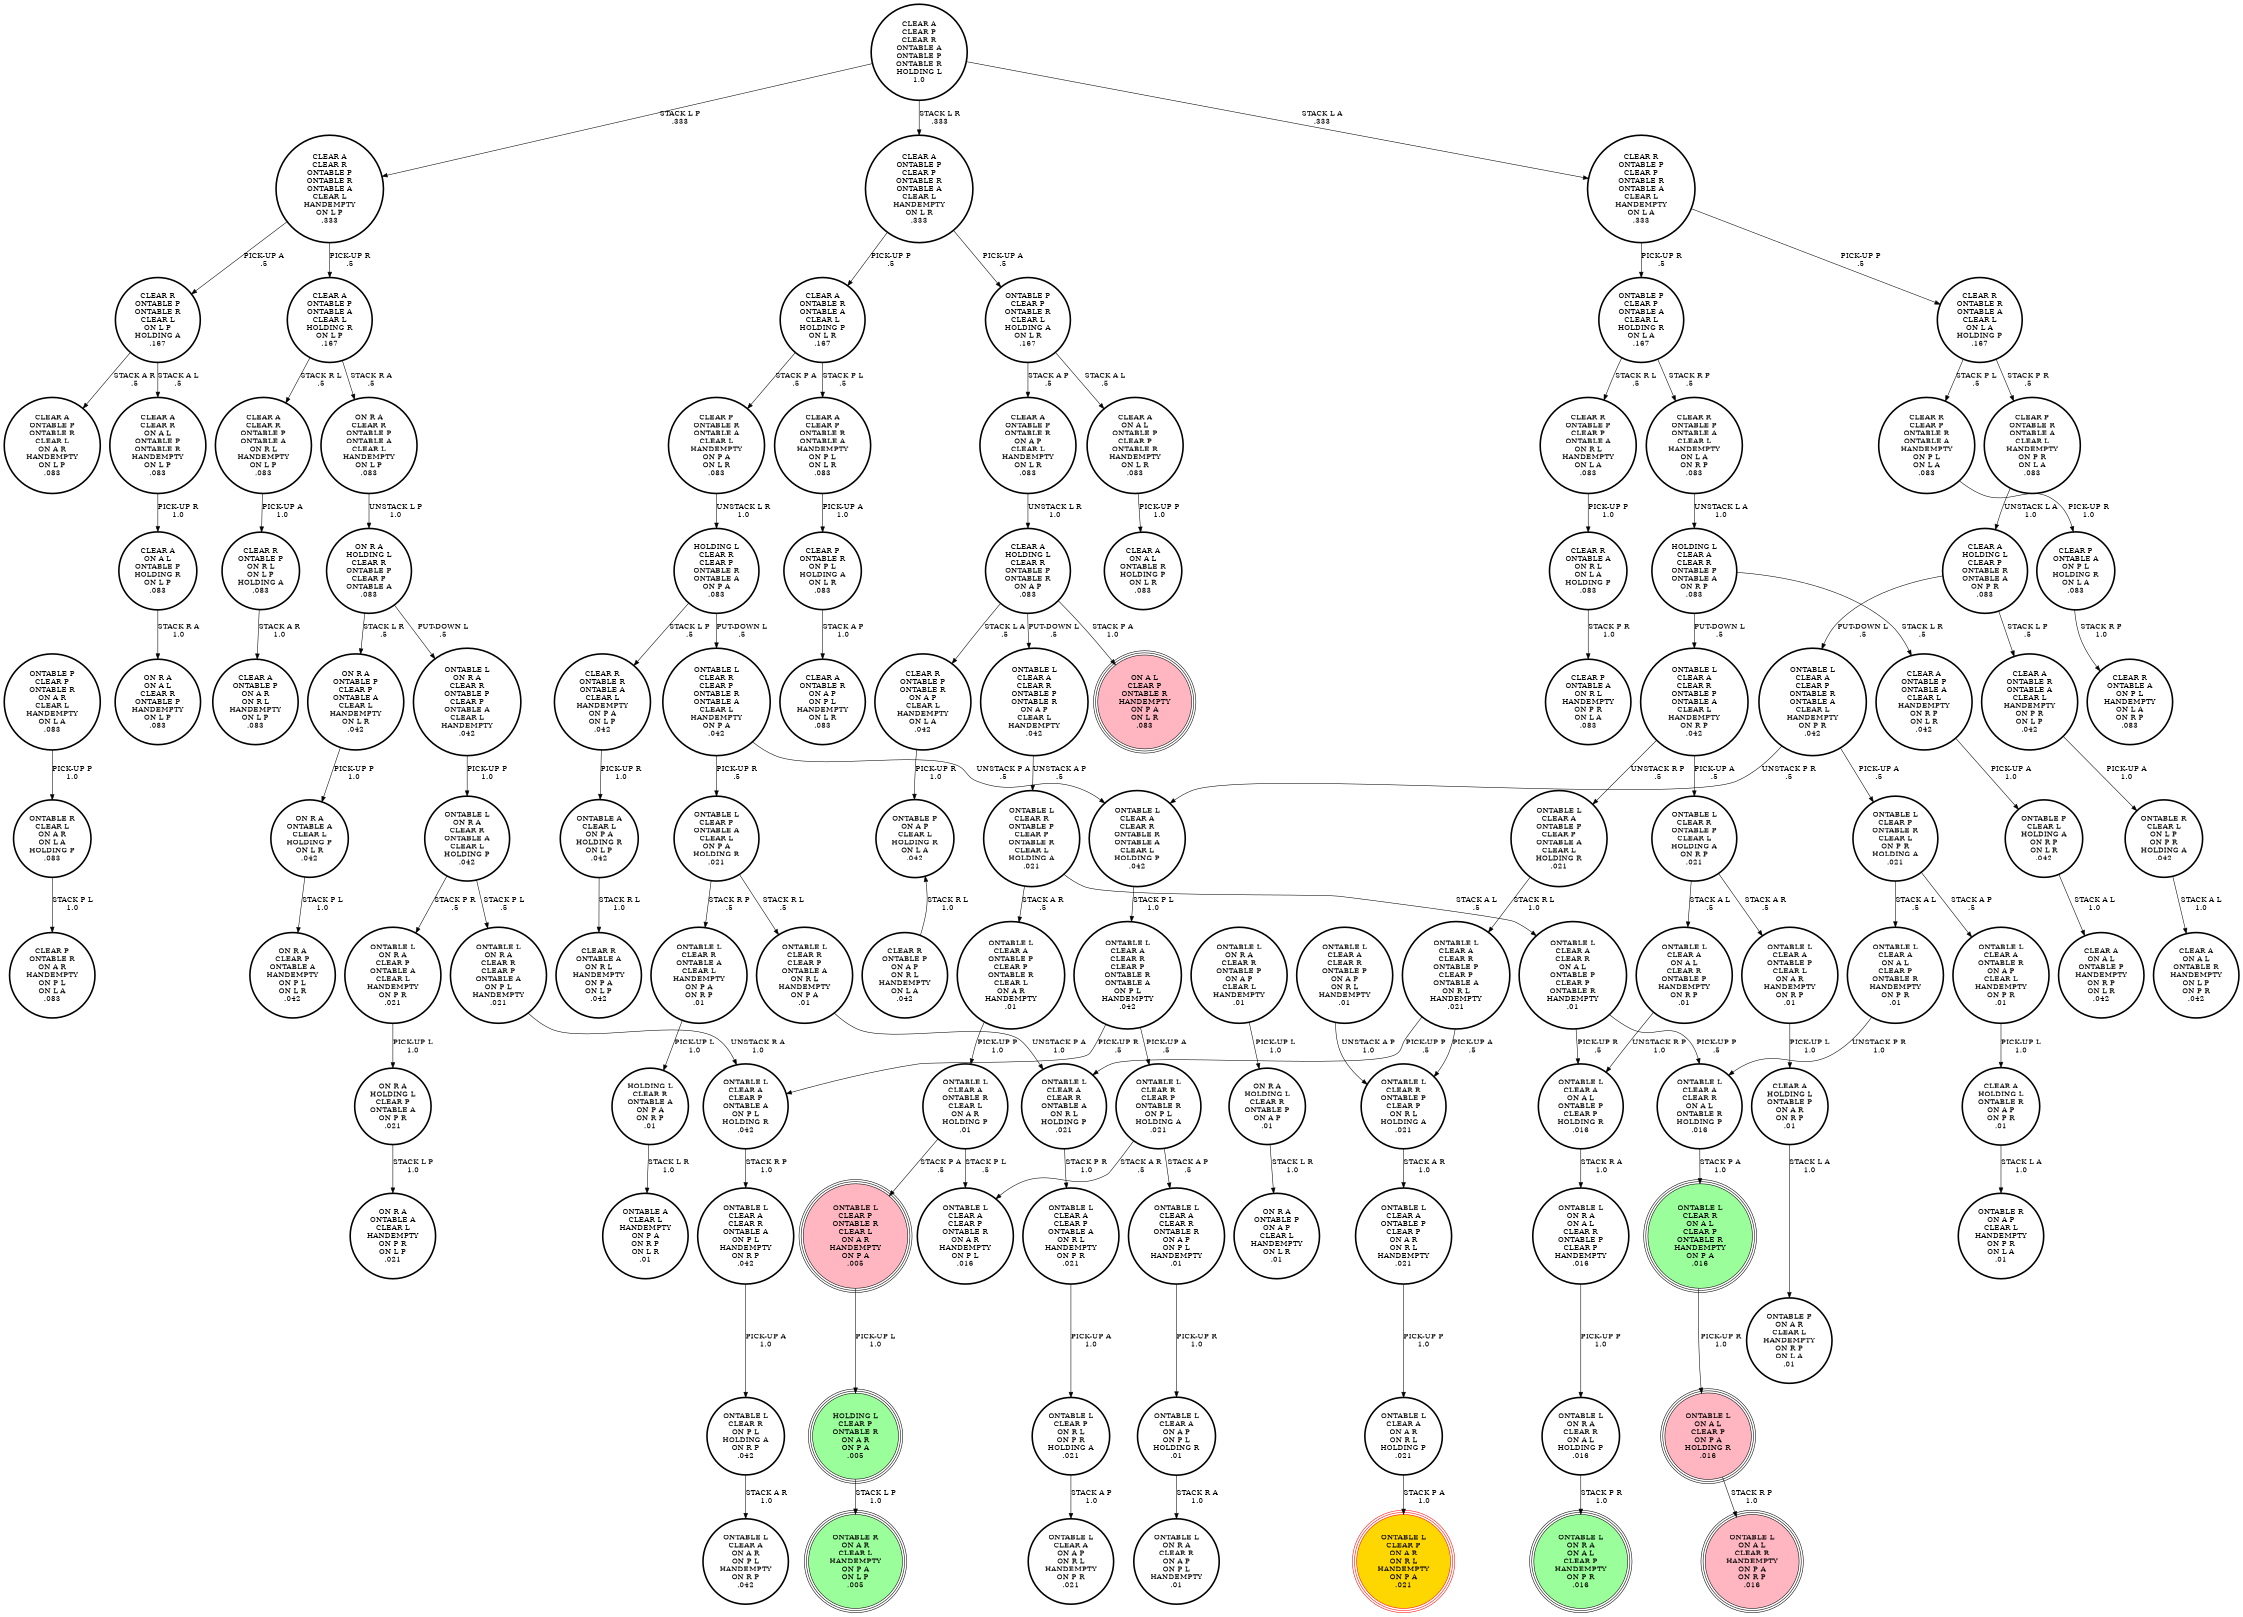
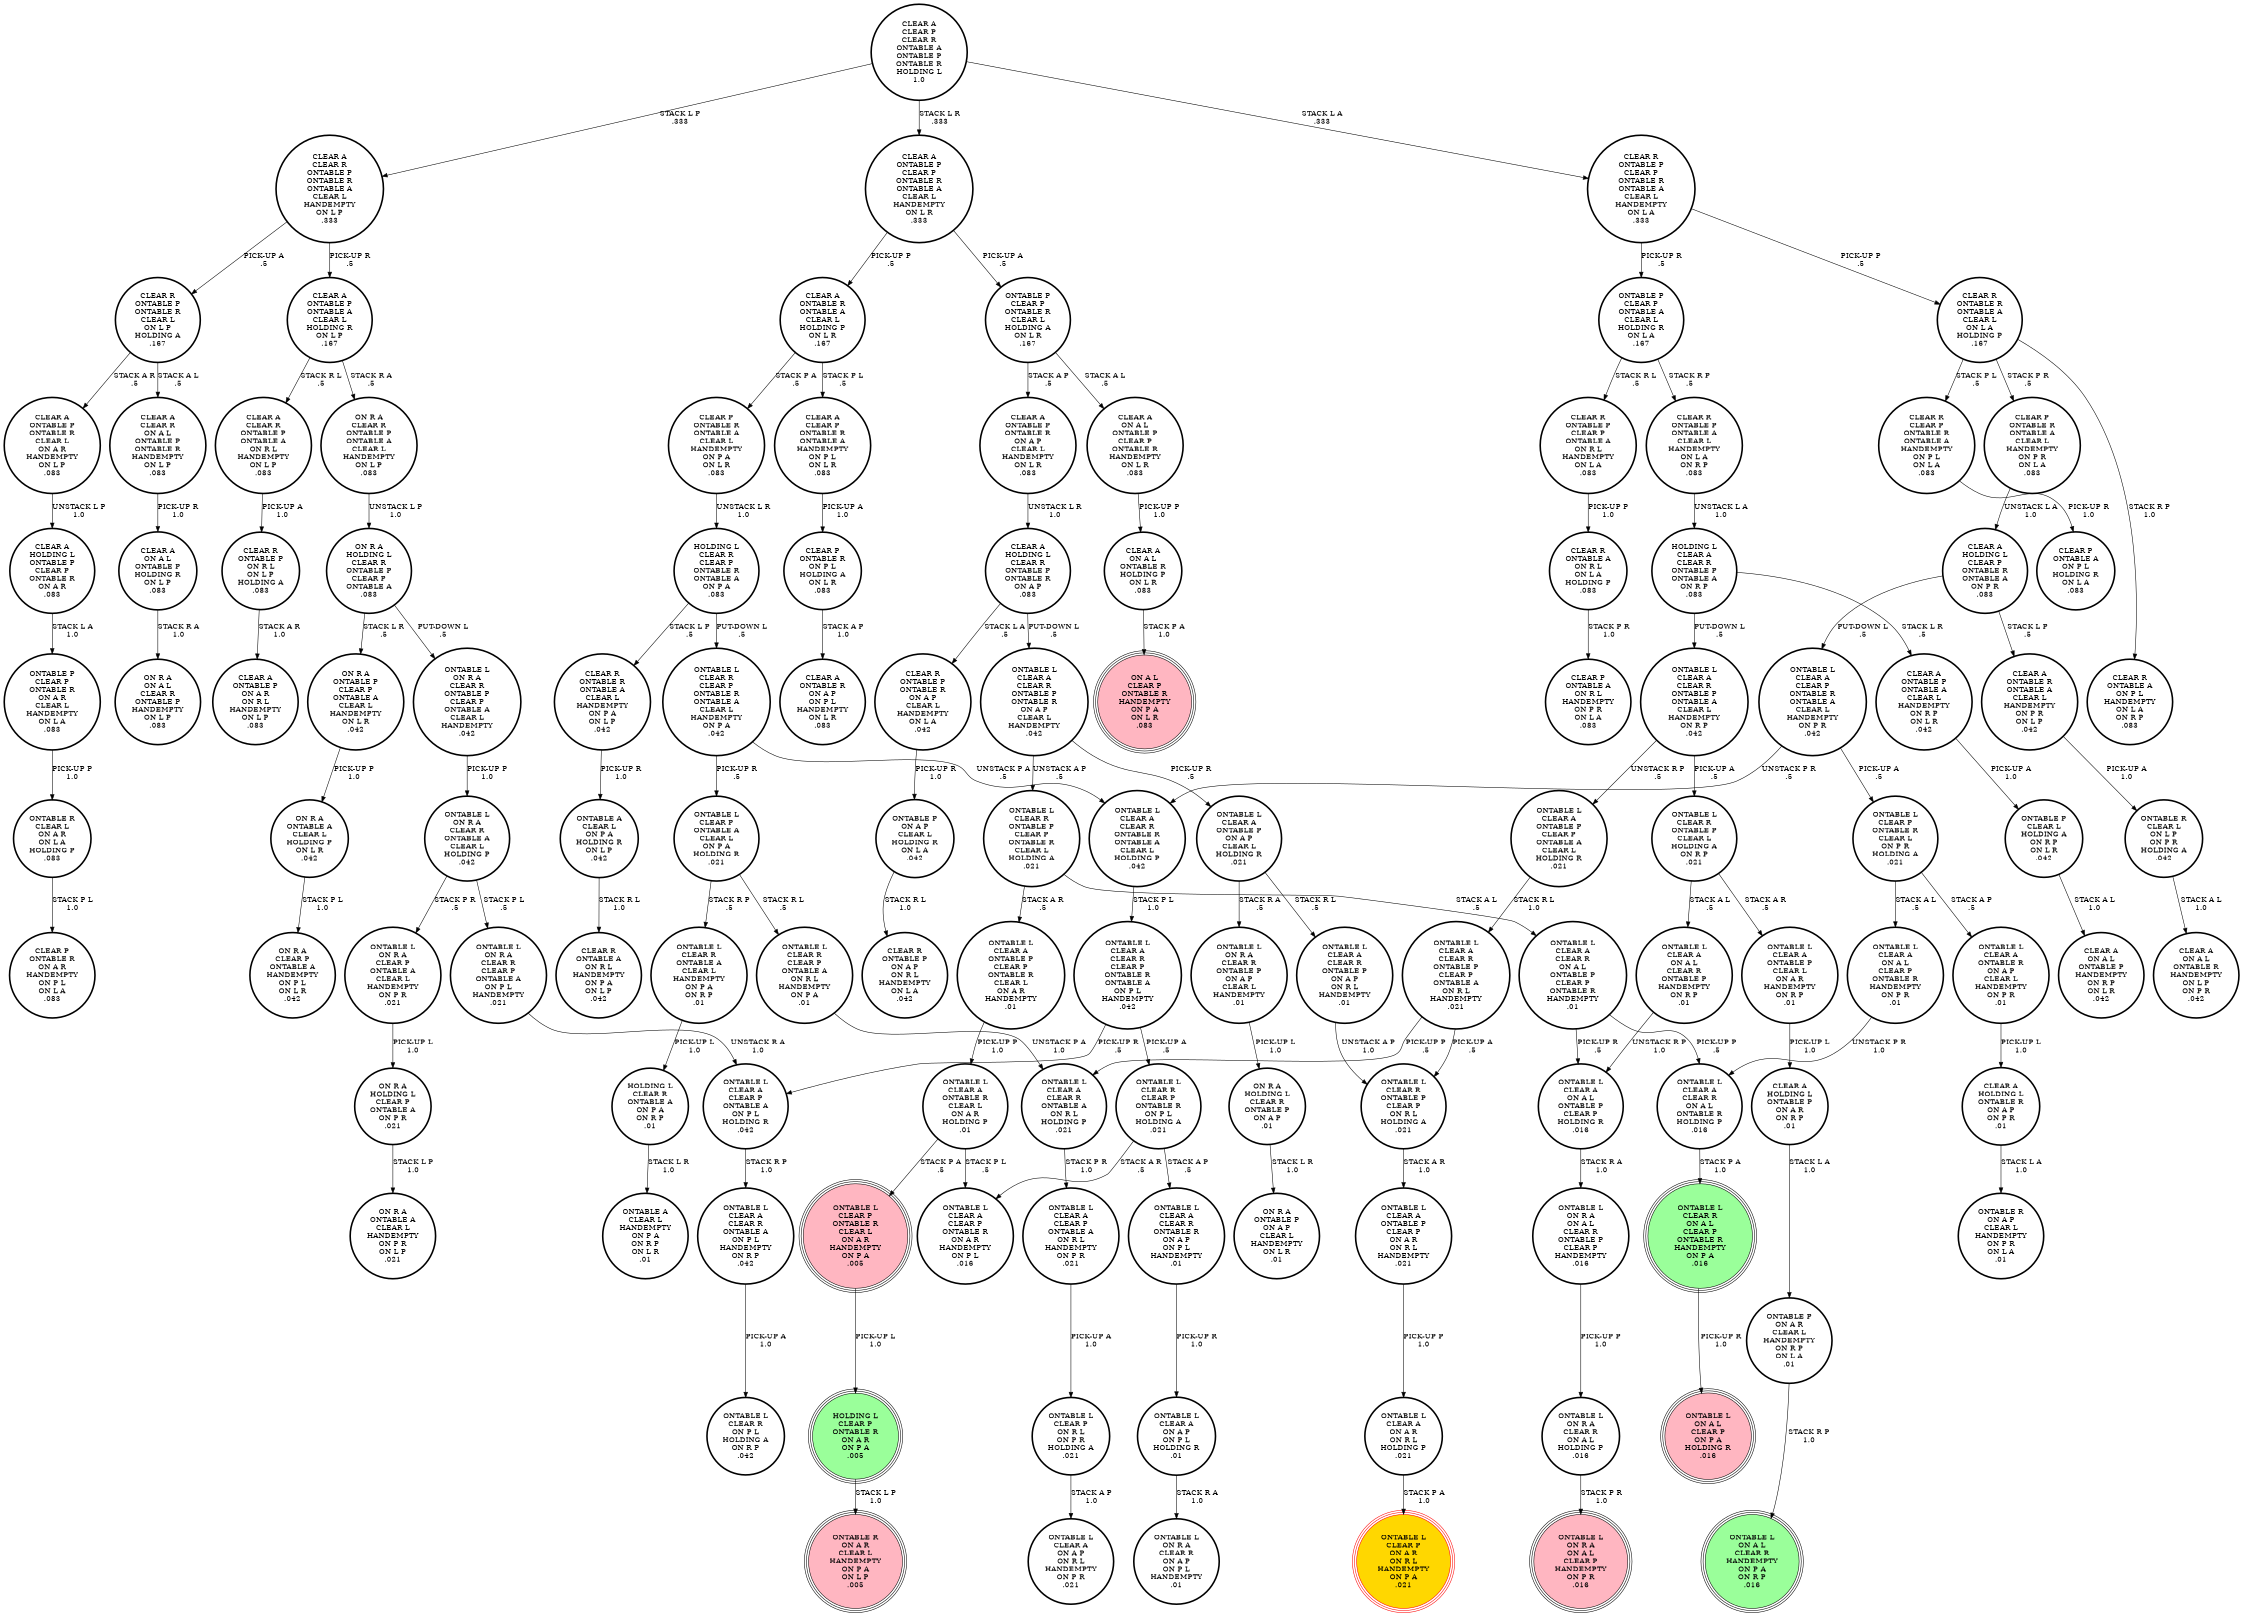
none -> (52, 571)
(1086, 630) -> (1144, 629)
(2081, 640) -> (2120, 478)
none -> (1239, 839)
(927, 909) -> (884, 901)
(1729, 1494) -> (1784, 1449)
(746, 1561) -> none
(856, 1561) -> (856, 1561)
(1581, 1561) -> (1581, 1561)
(1752, 1561) -> (1752, 1561)
